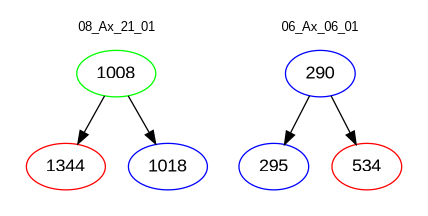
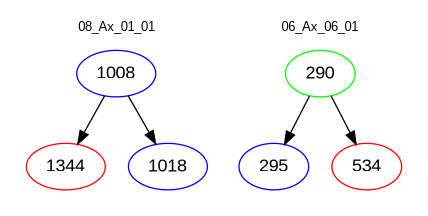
(117, 28) -> (117, 28)
(116, 74) -> (116, 74)
(320, 74) -> (320, 74)
